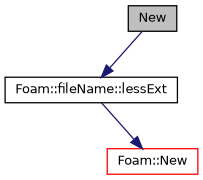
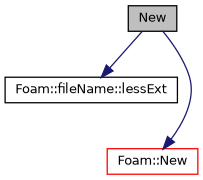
(118, 121) -> (191, 83)
